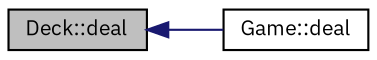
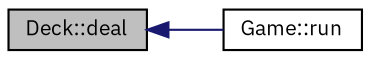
(296, 30) -> (293, 30)
